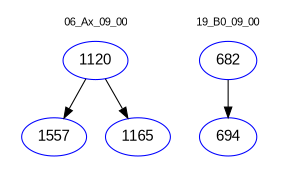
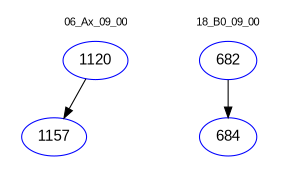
(228, 23) -> (228, 23)
(54, 137) -> (54, 137)
(138, 137) -> none
(228, 137) -> (228, 137)
